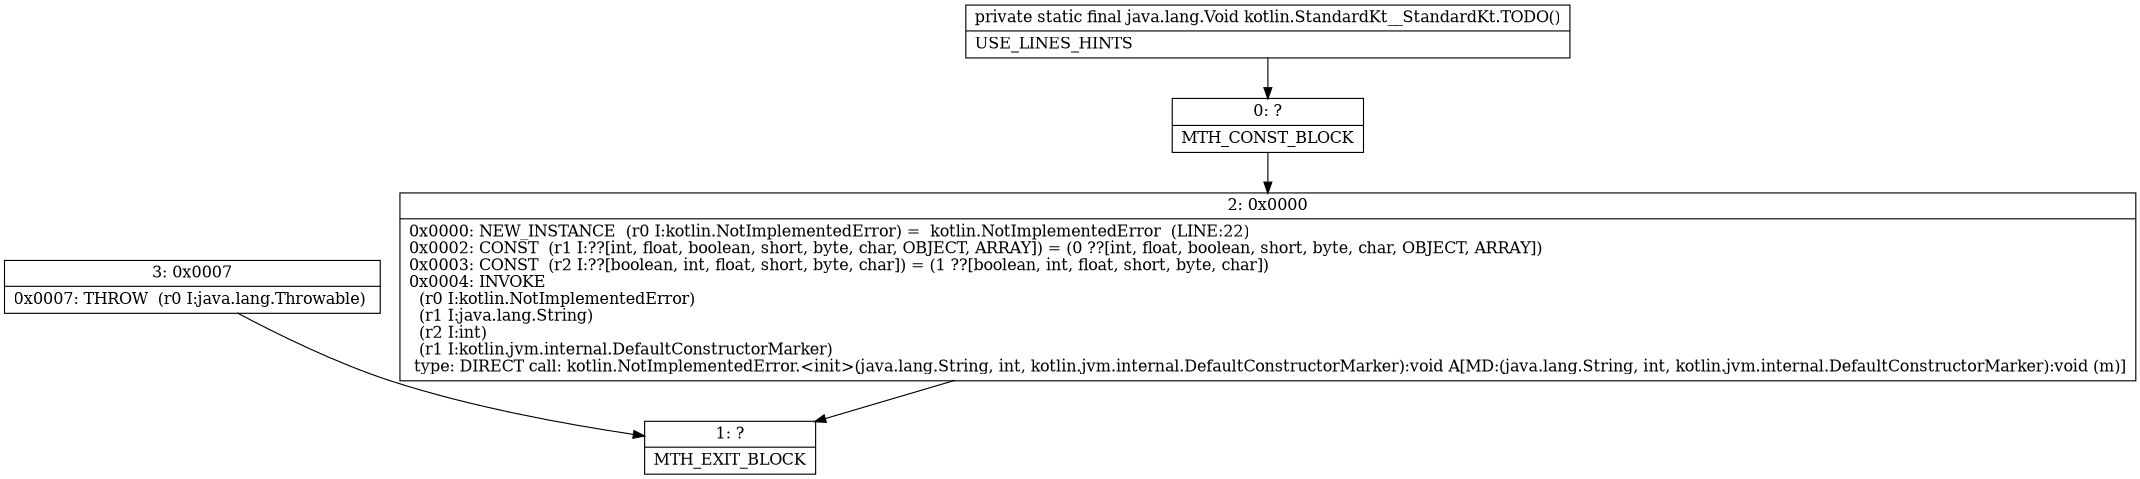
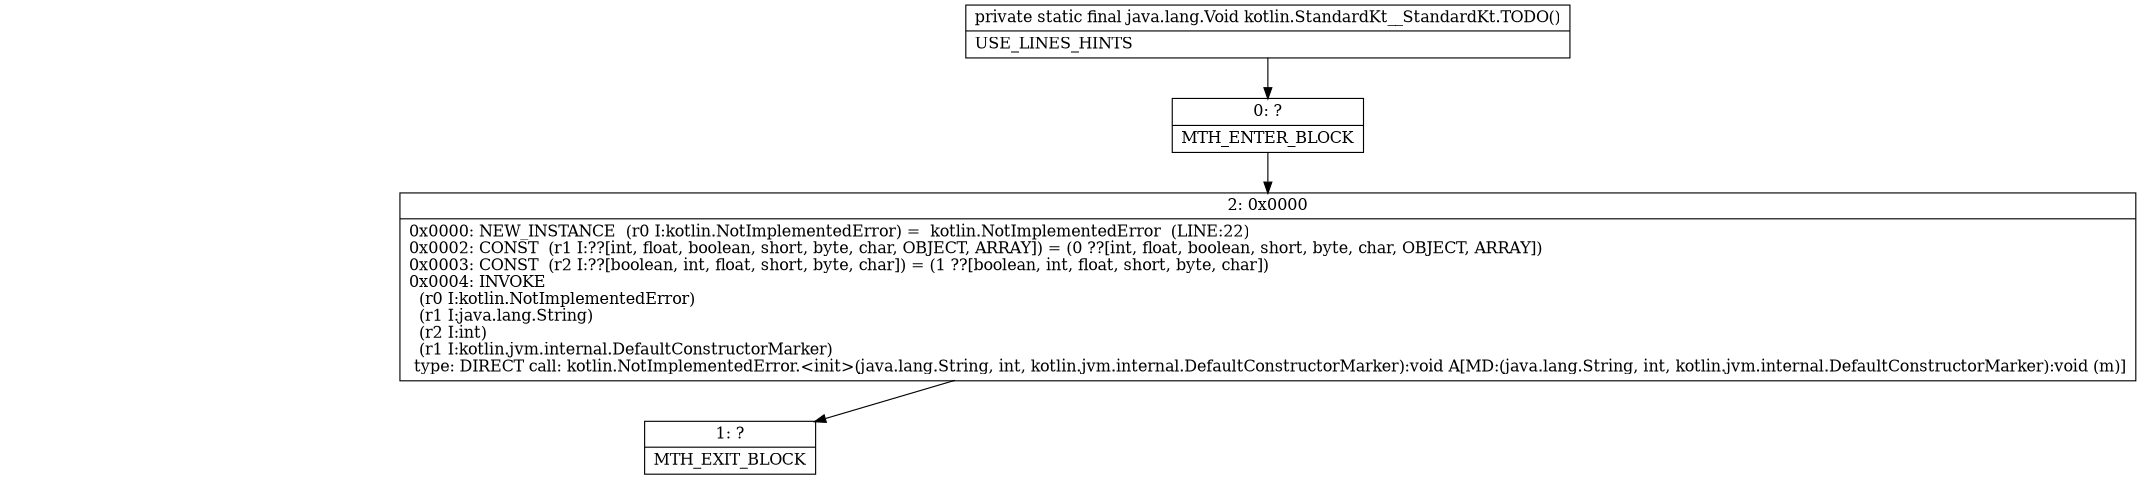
(1268, 138) -> (1268, 138)
(192, 287) -> none
